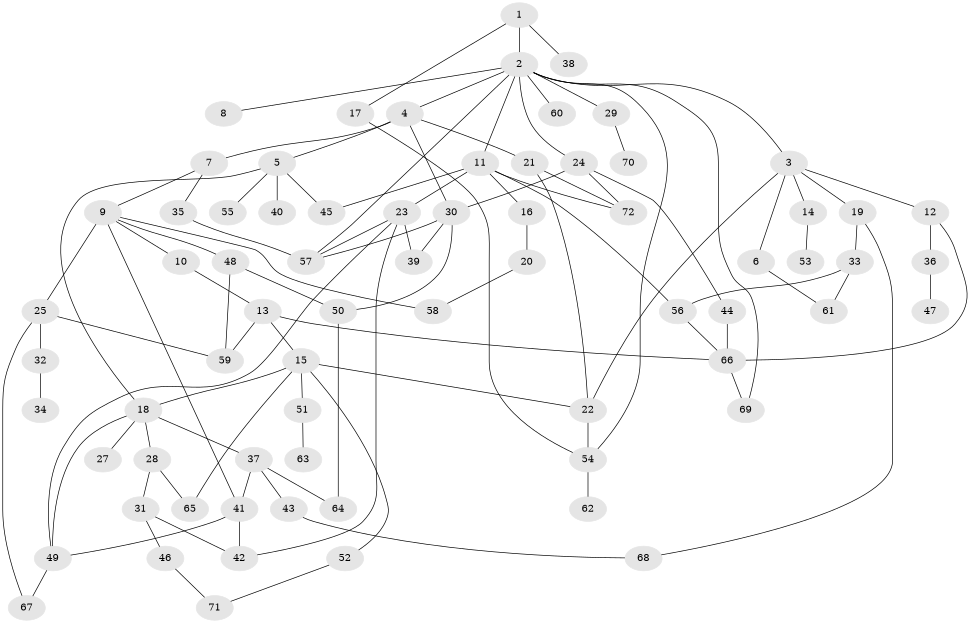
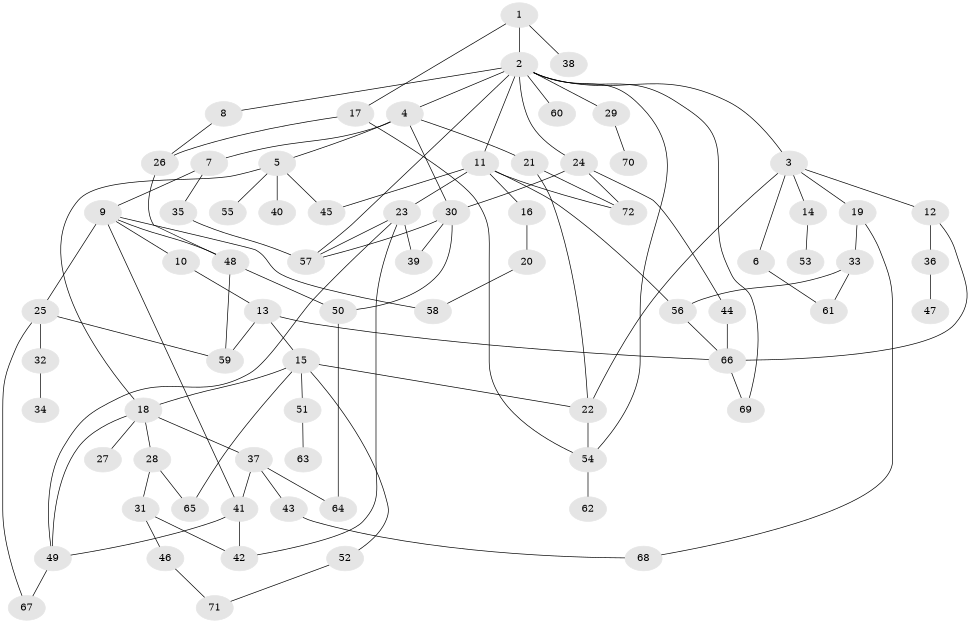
none -> (160, 163)
